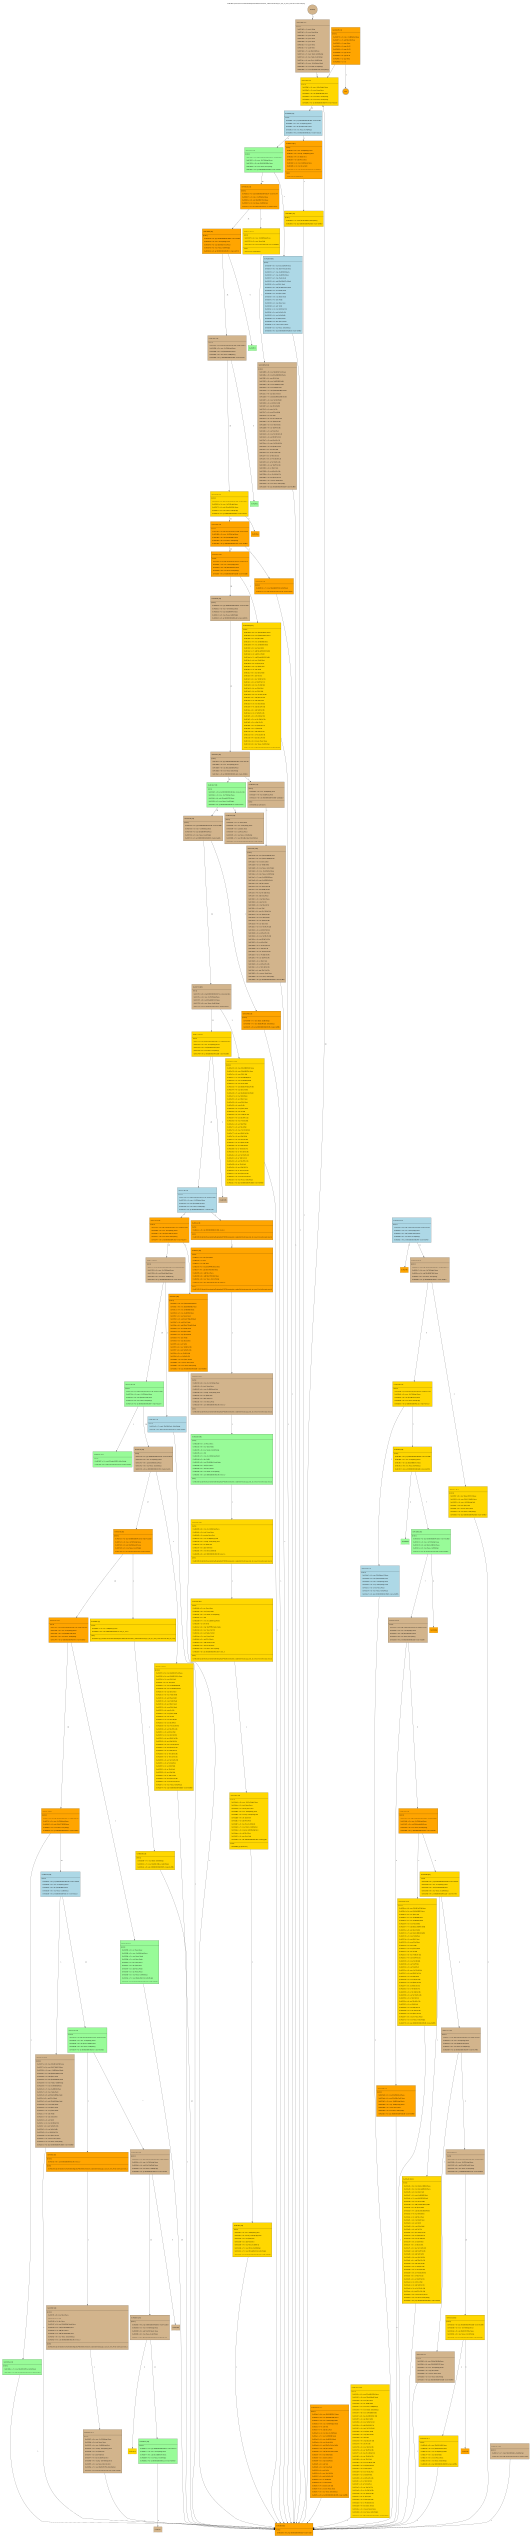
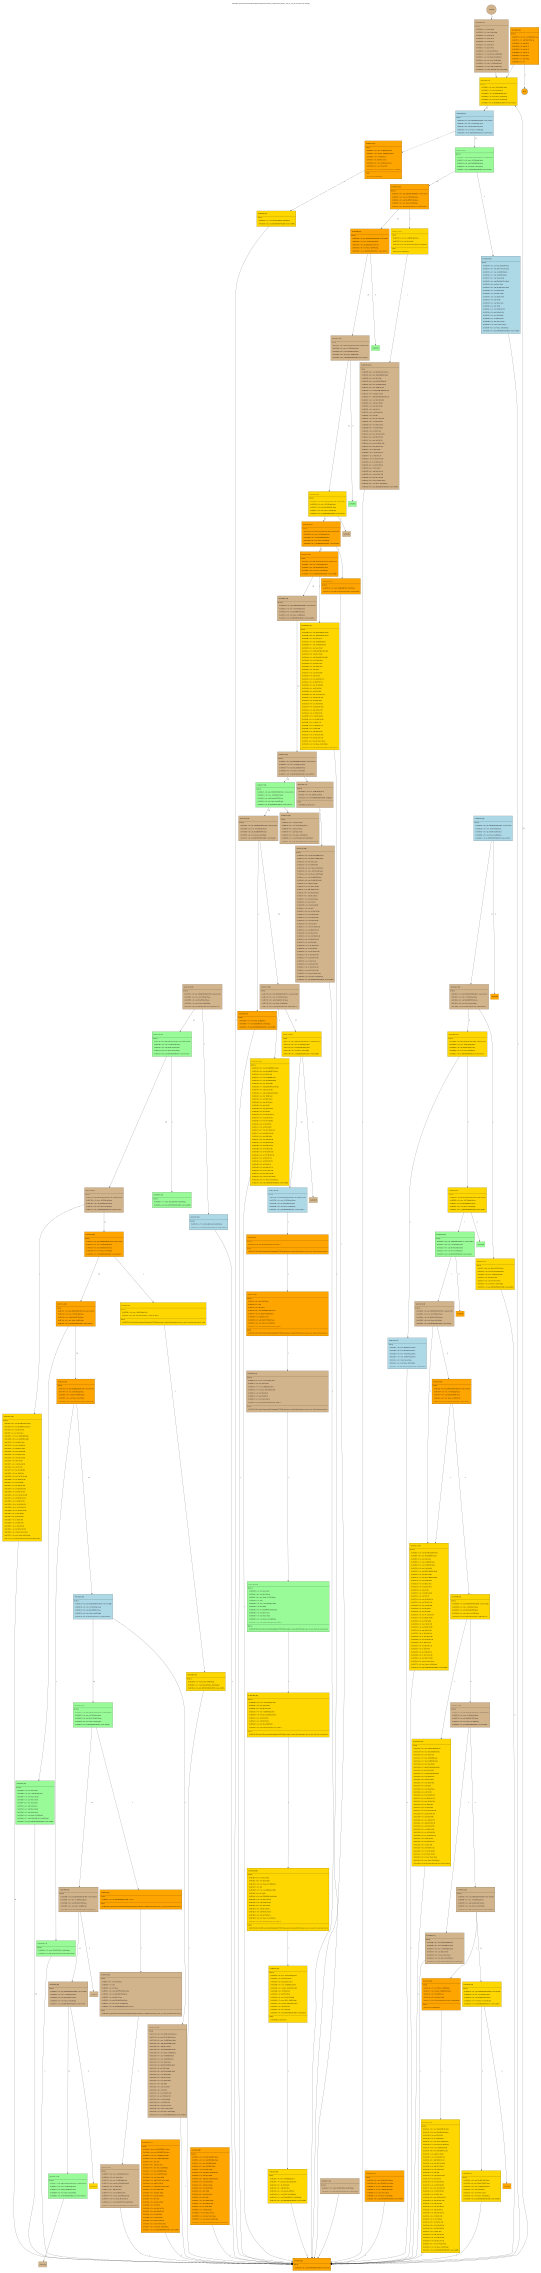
(255, 534) -> (346, 534)
(169, 1230) -> none
(396, 1863) -> (428, 1434)
none -> (441, 1994)
